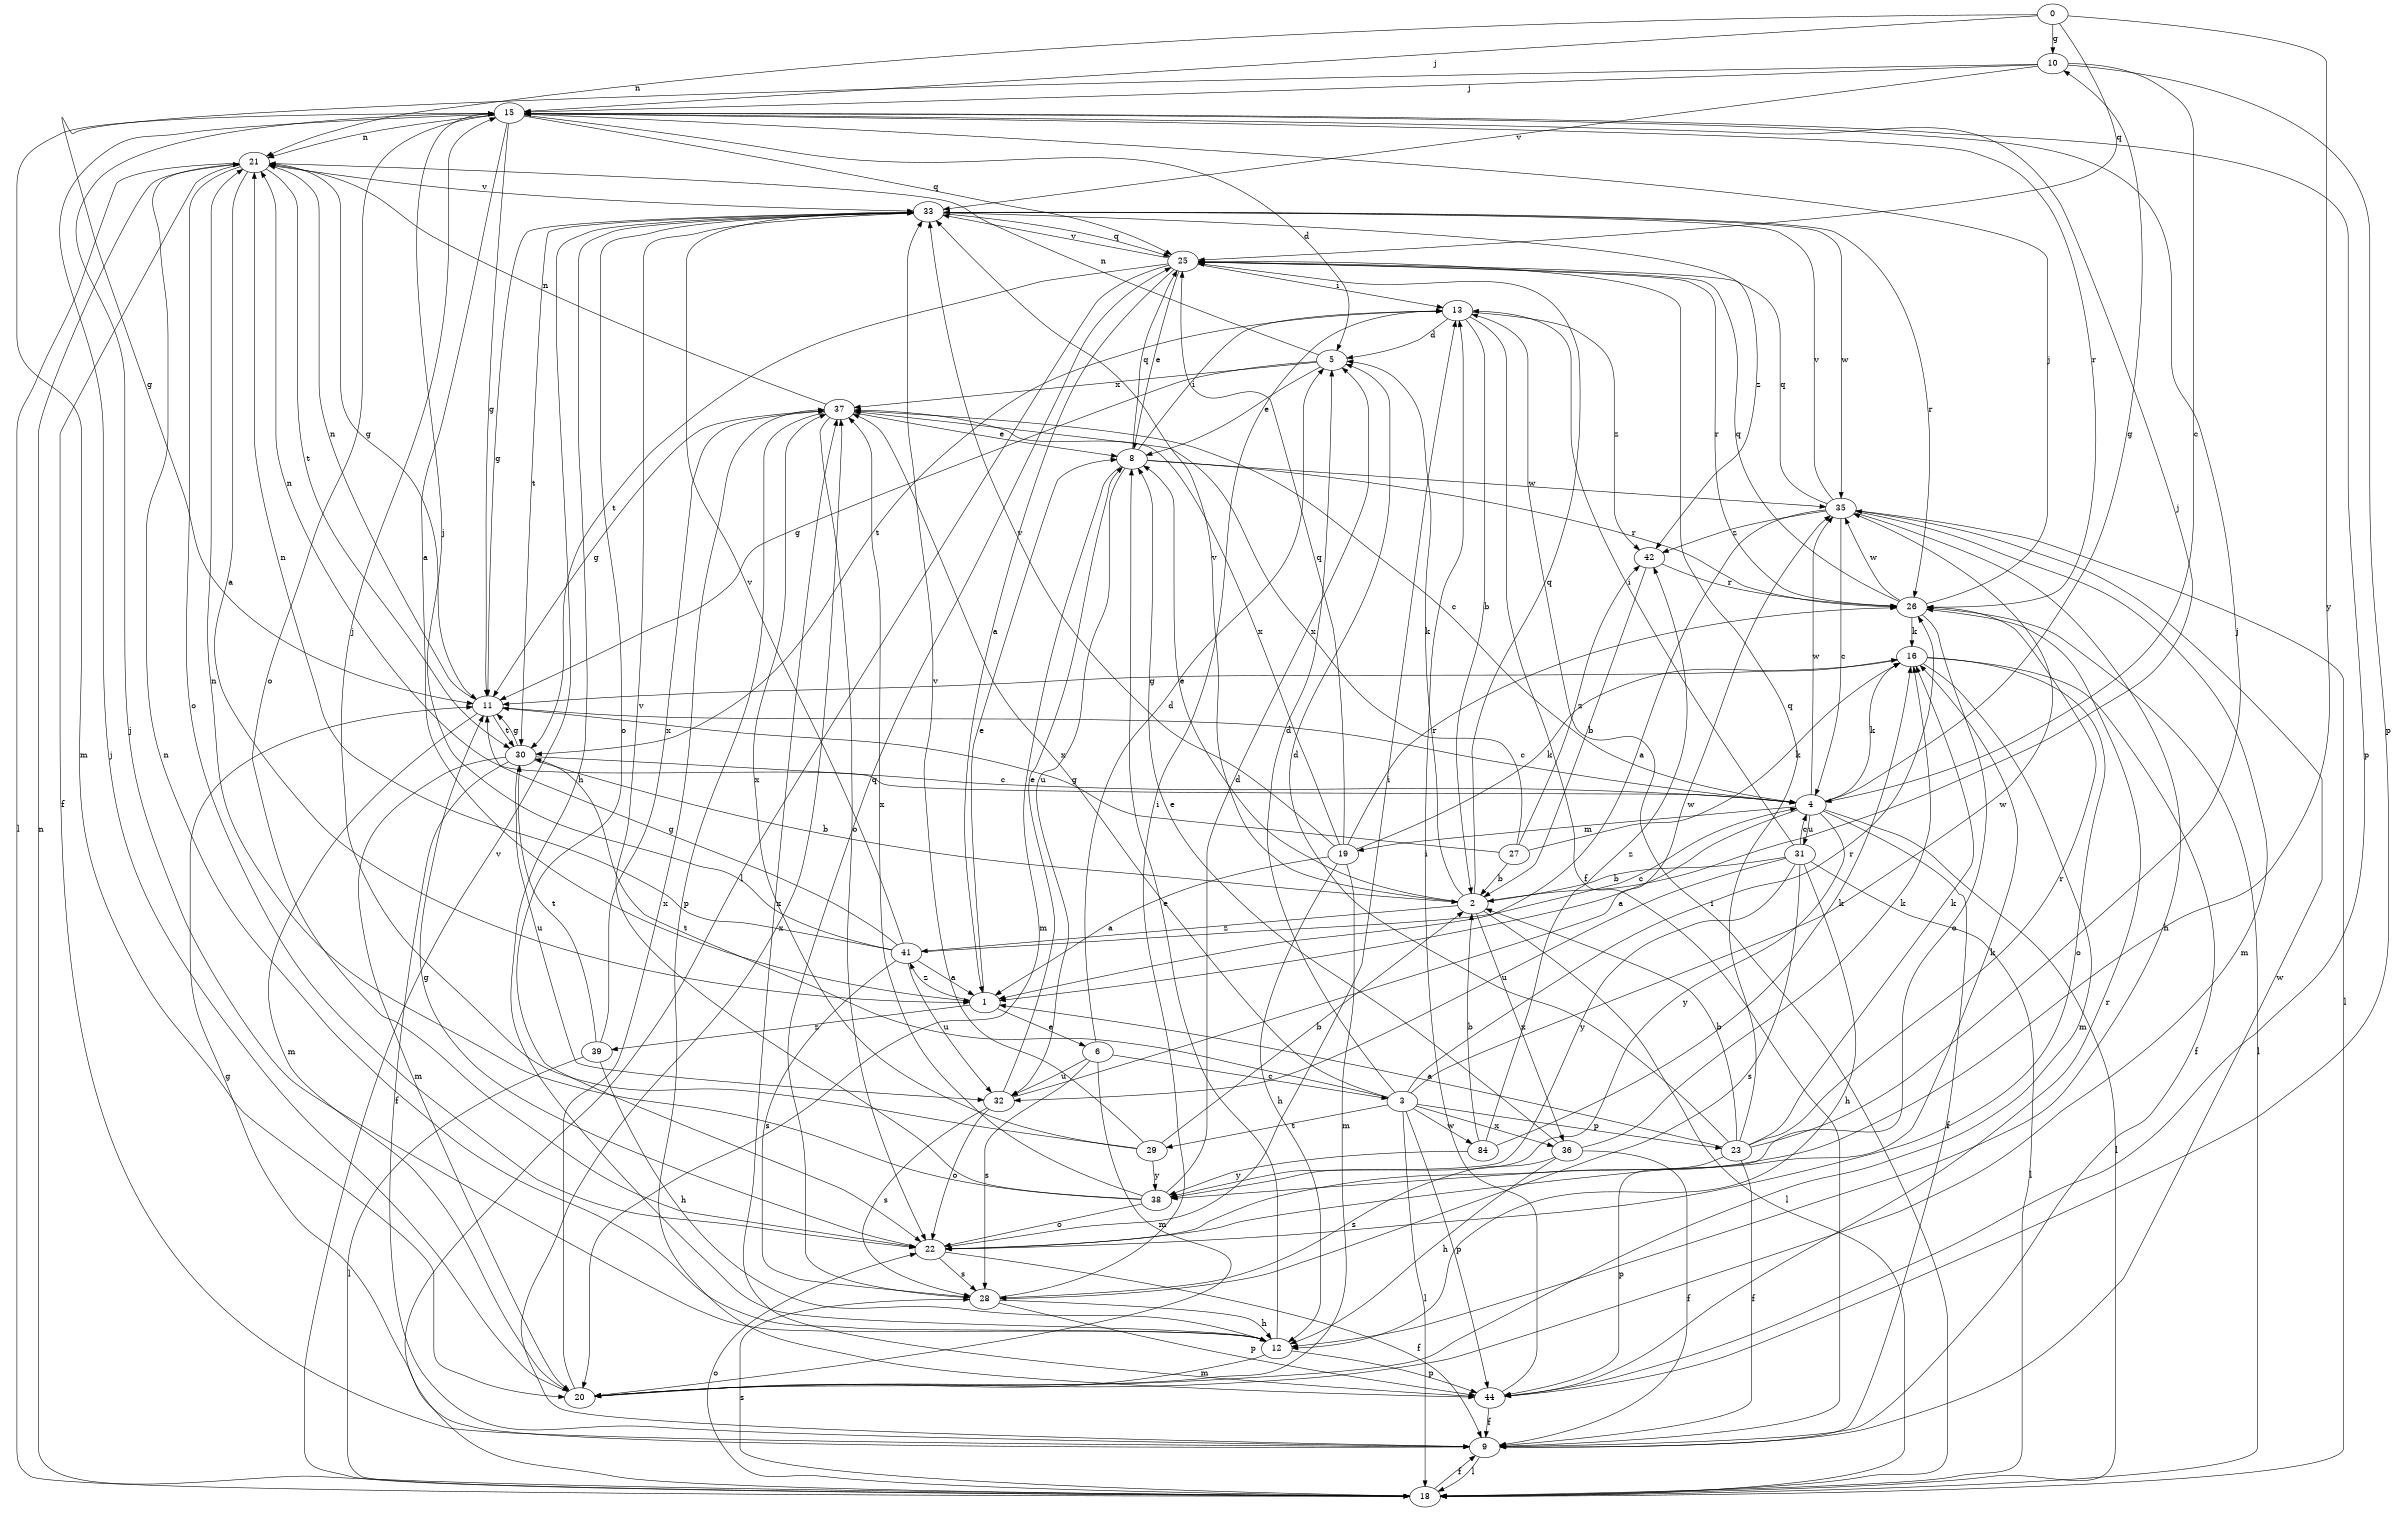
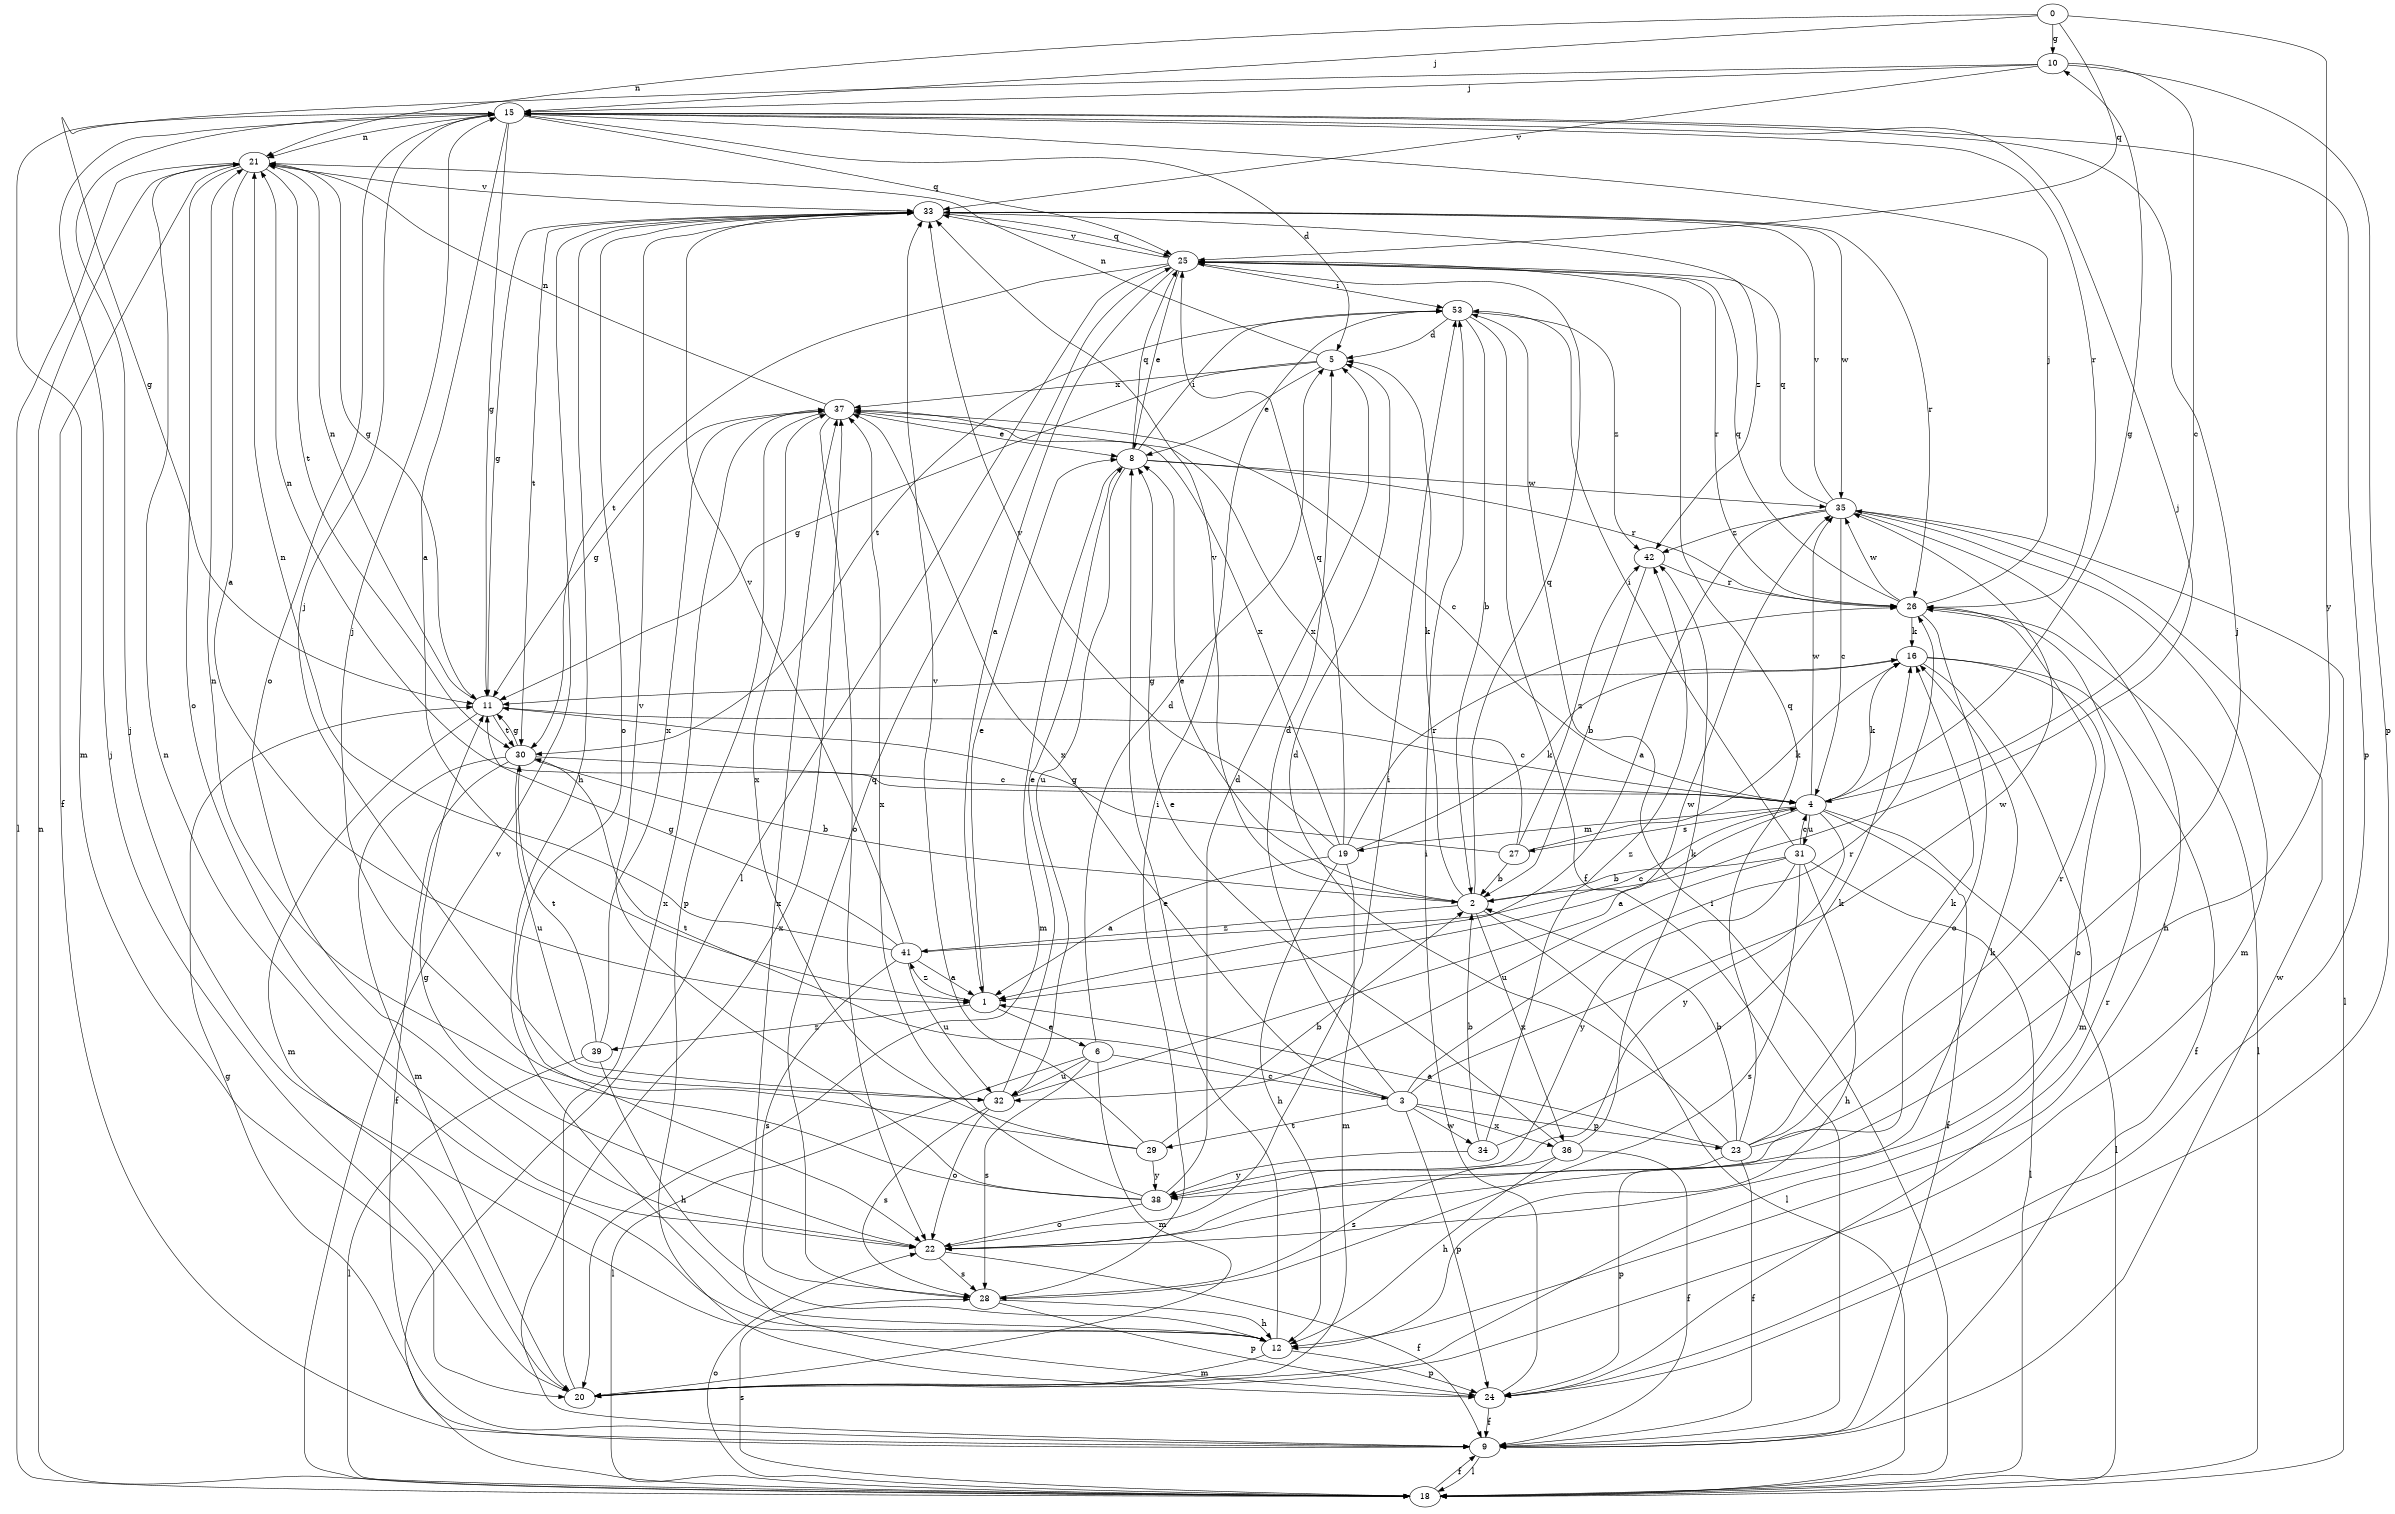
(1457, 311) -> (1457, 311)
(430, 690) -> (356, 791)
none -> (1665, 828)
(1828, 974) -> (1683, 879)
(1483, 1151) -> (1483, 1151)
(1422, 1296) -> (613, 1461)
(1490, 1398) -> (1490, 1398)
